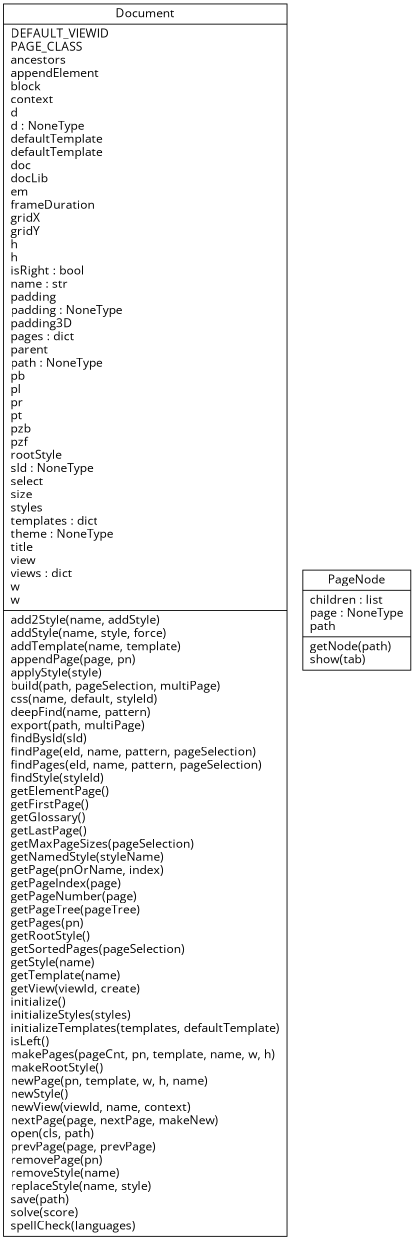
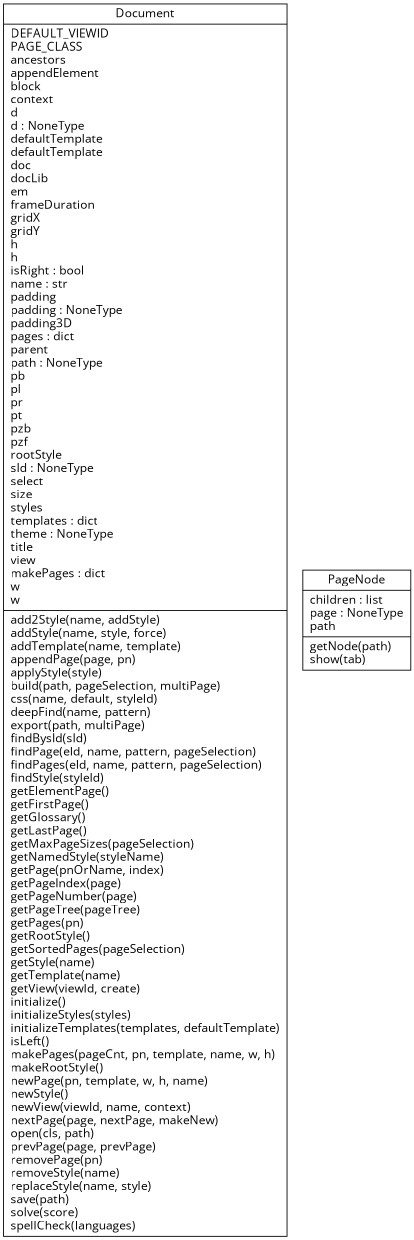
(42, 574) -> (58, 574)
